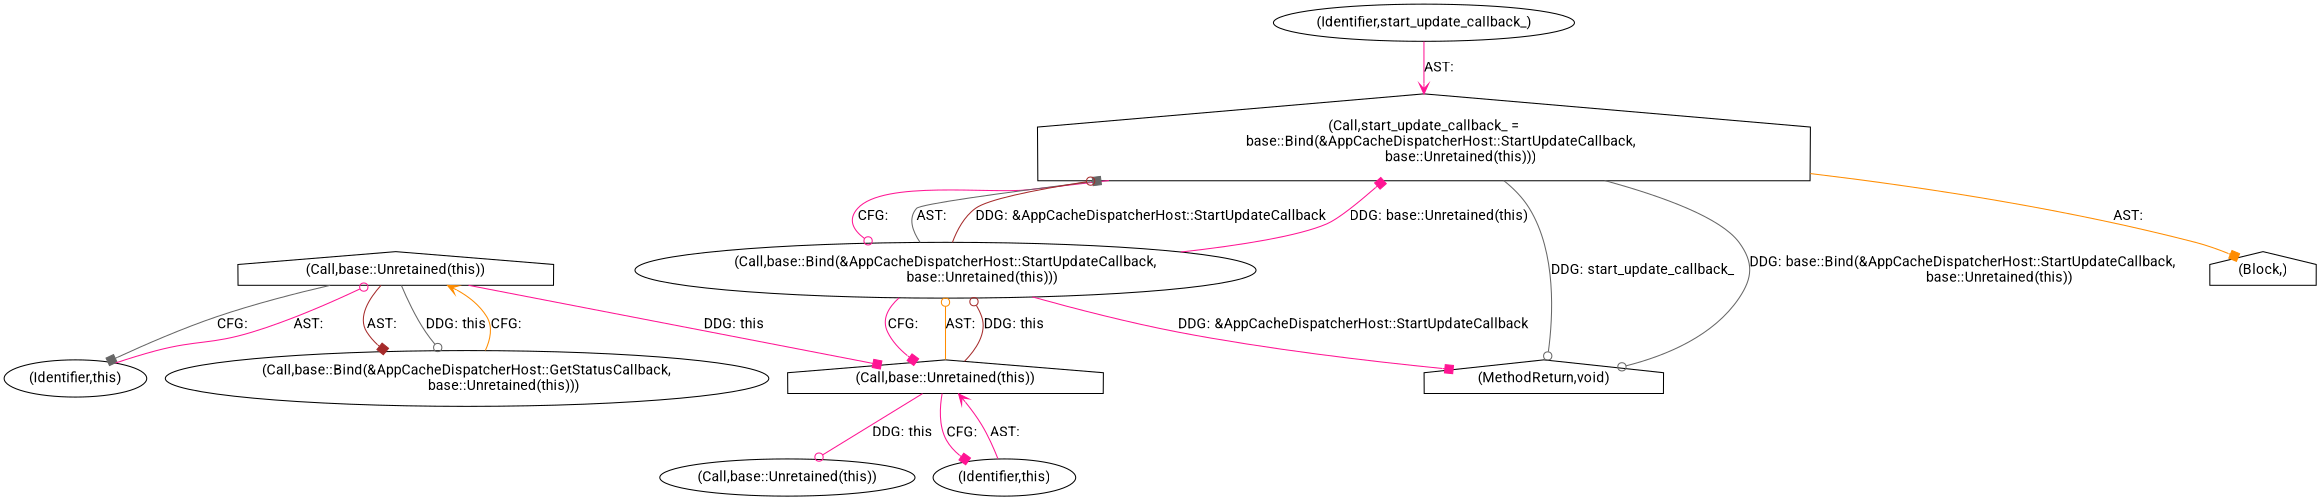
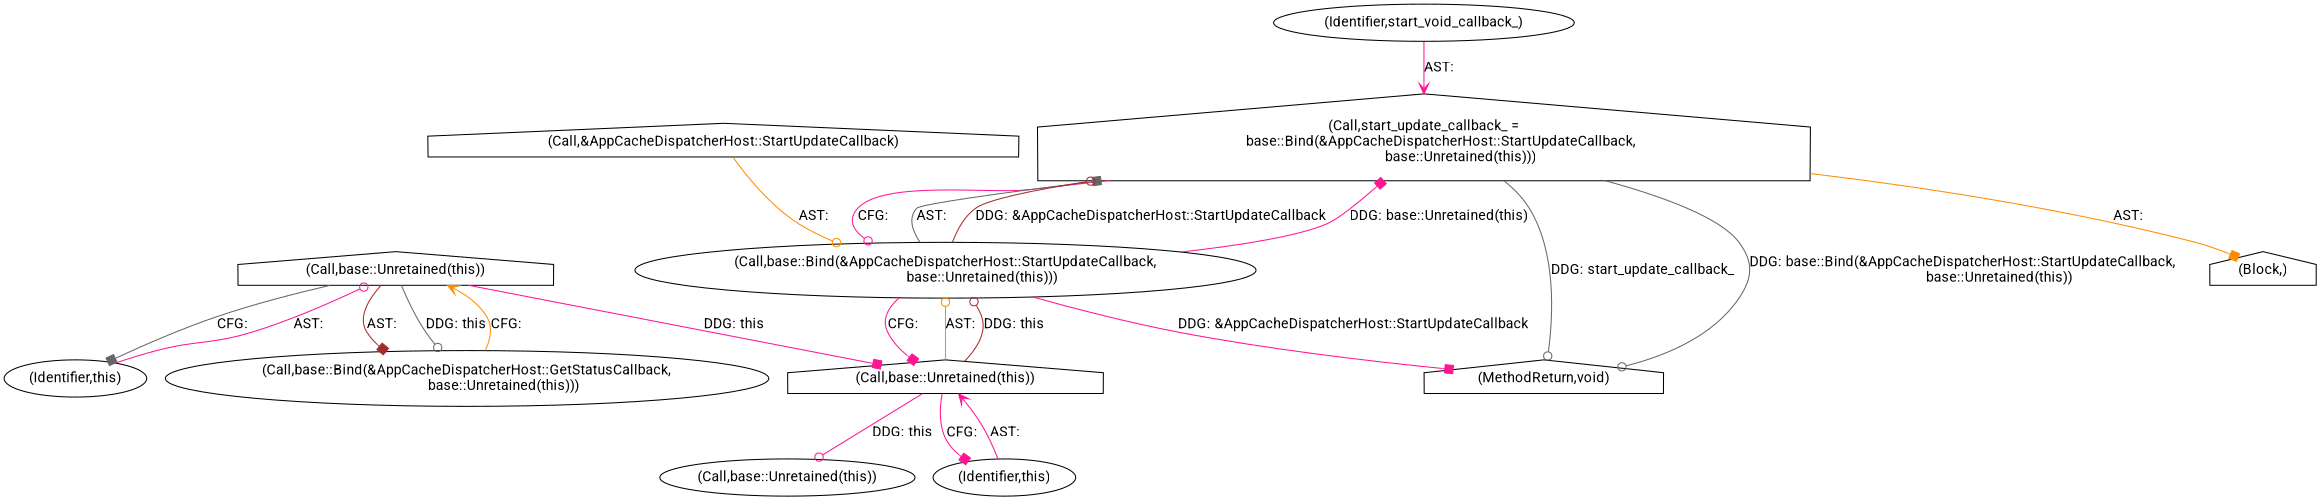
(1424, 23) -> (1424, 23)
none -> (723, 142)
